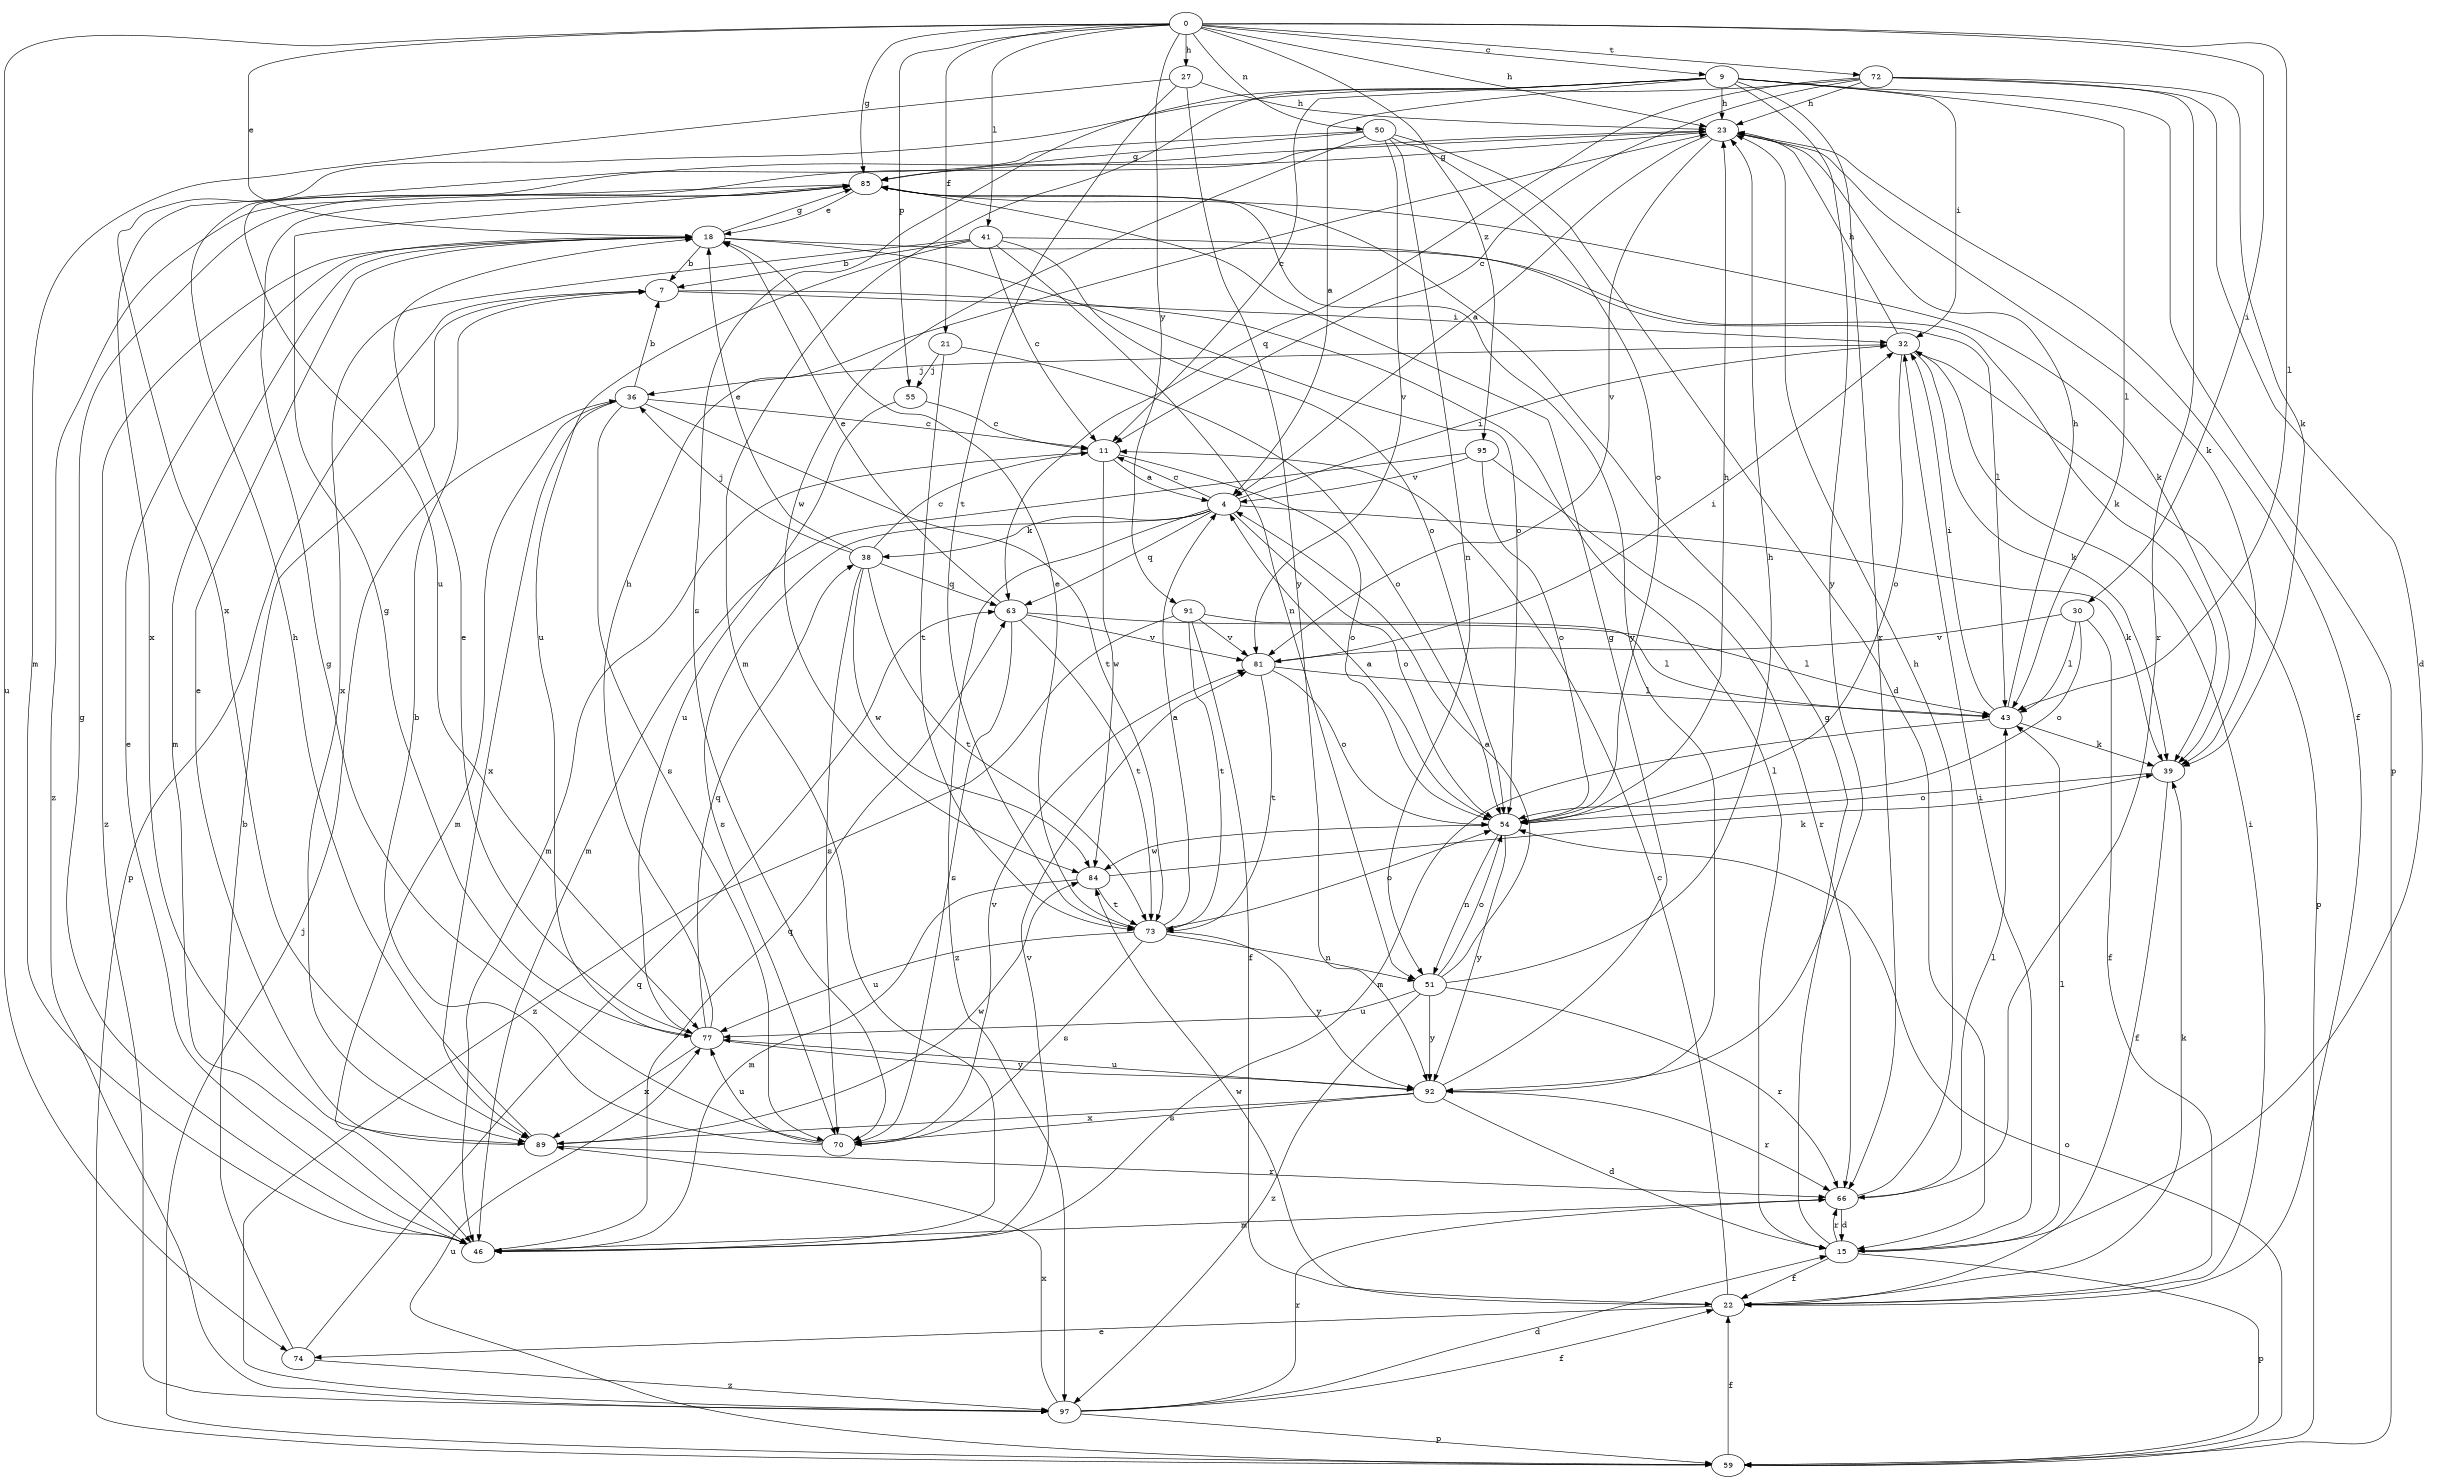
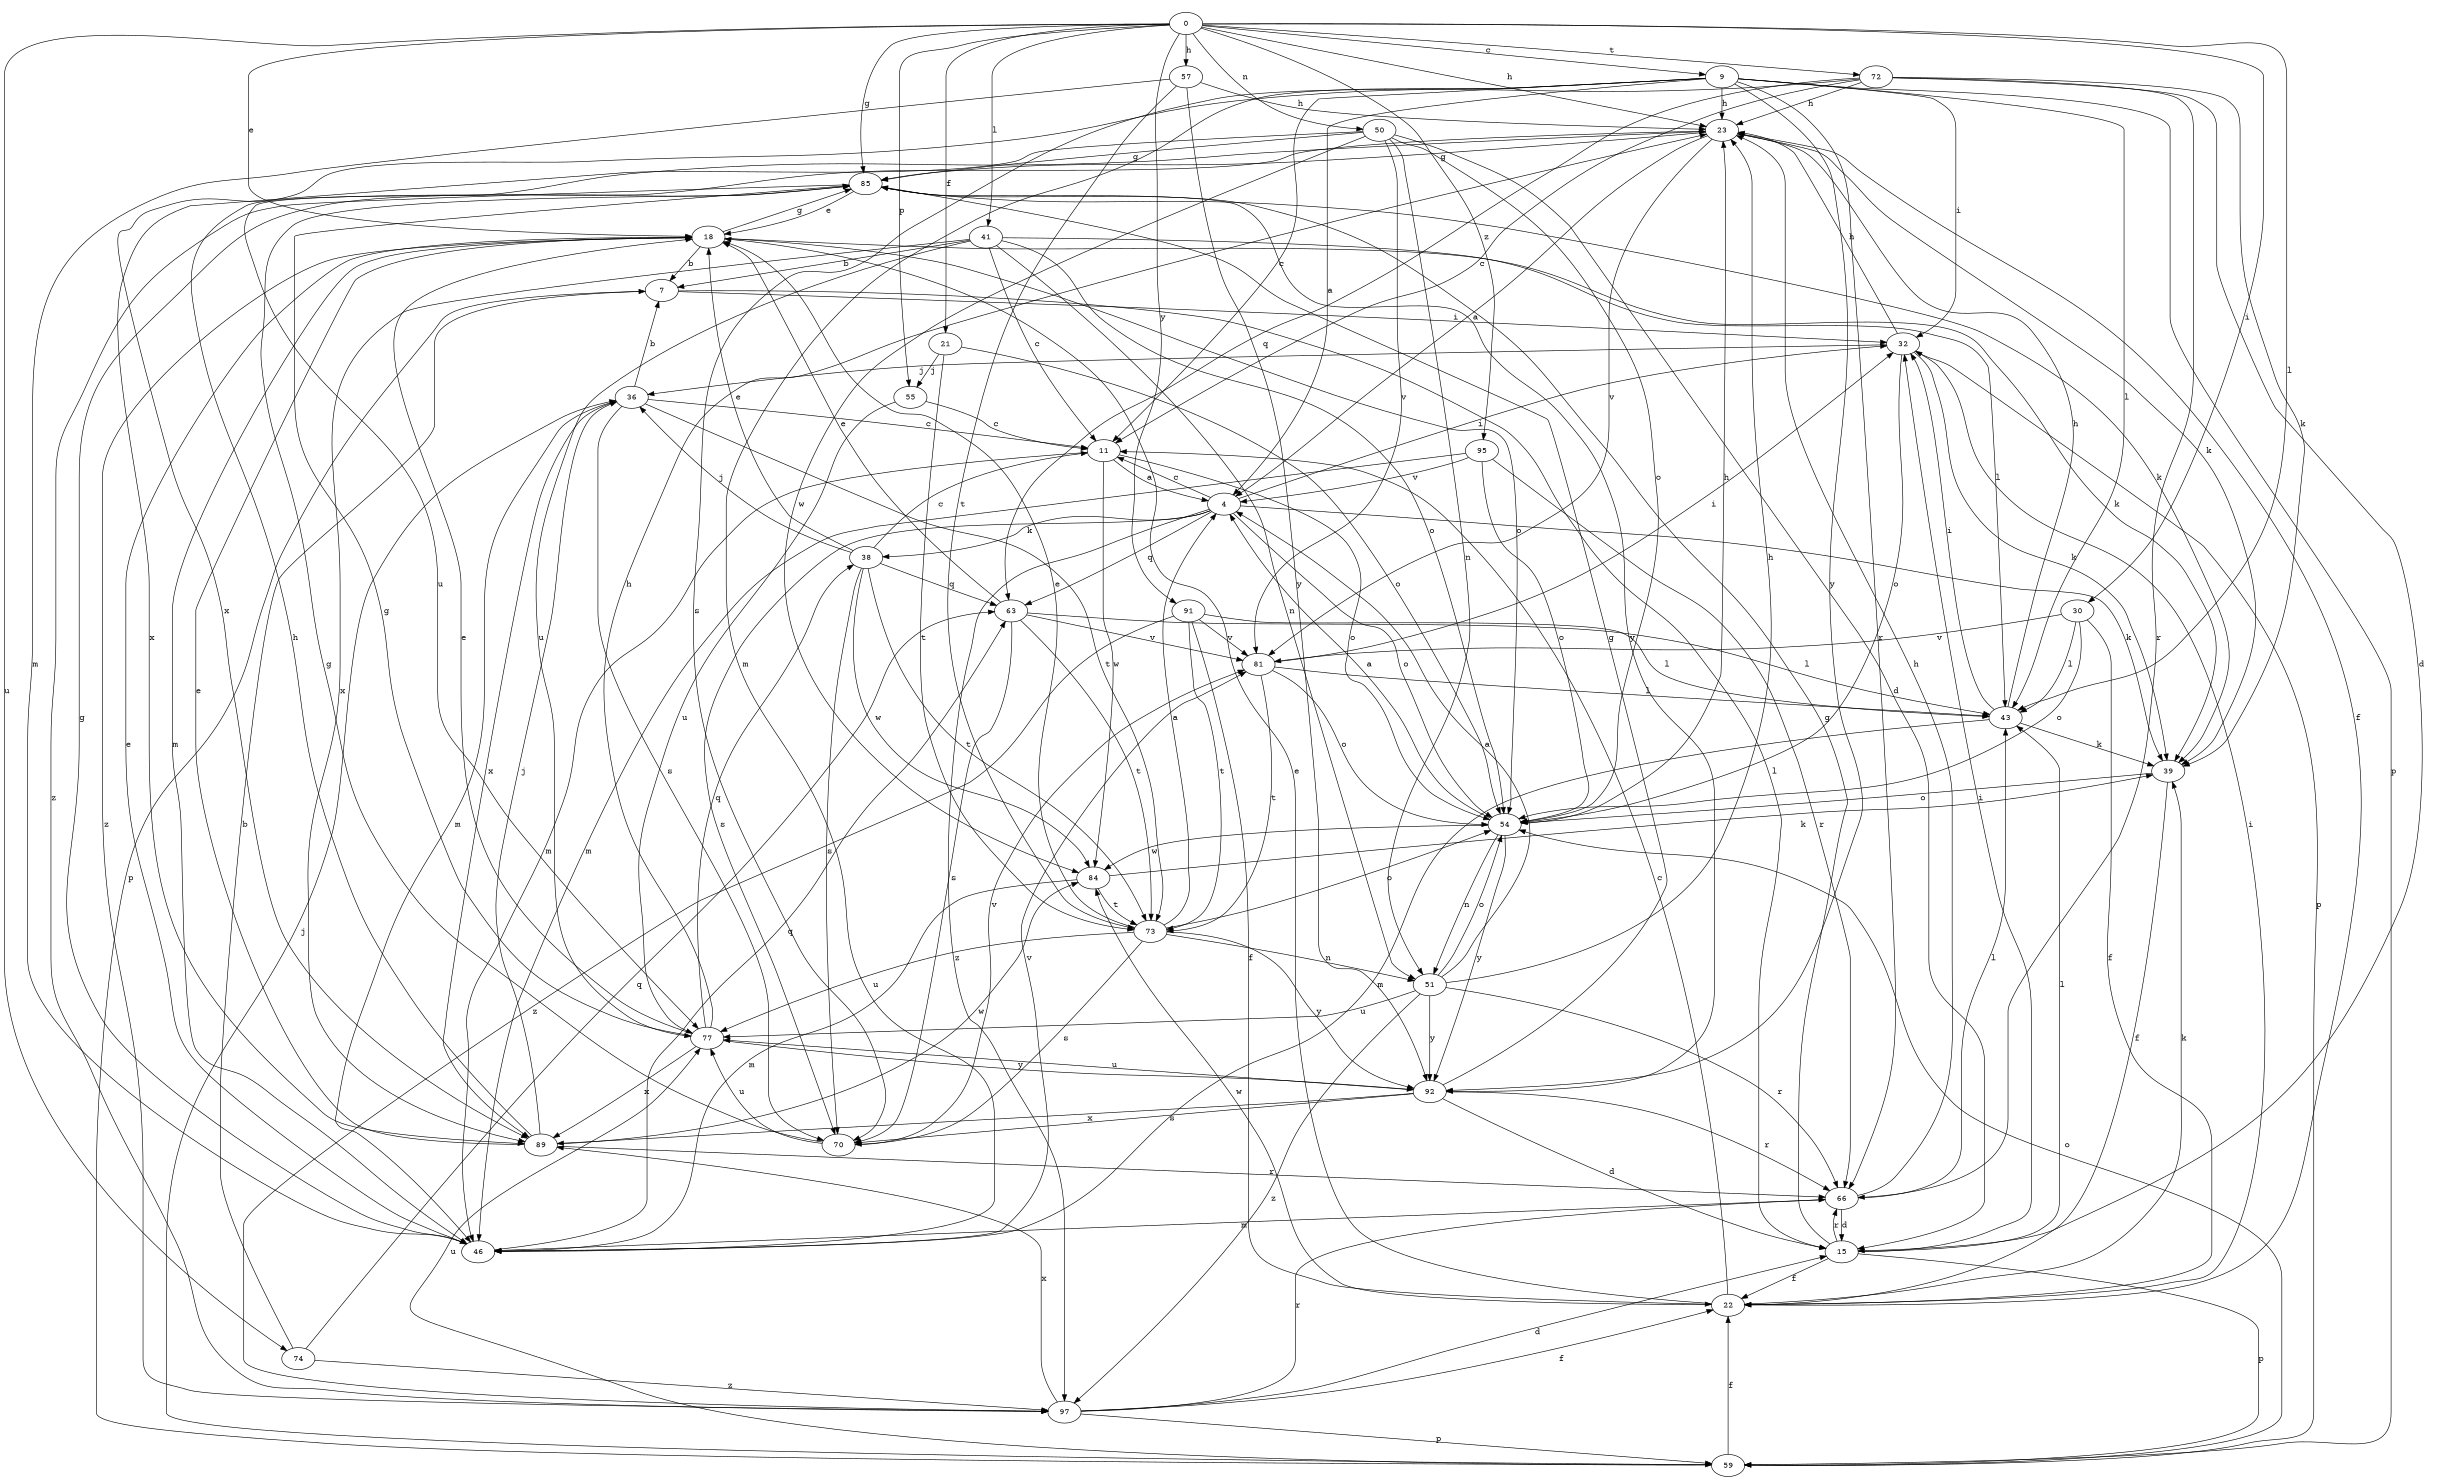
(1186, 77) -> (1186, 77)
none -> (520, 763)
(401, 794) -> none
(1016, 1332) -> (1288, 758)
